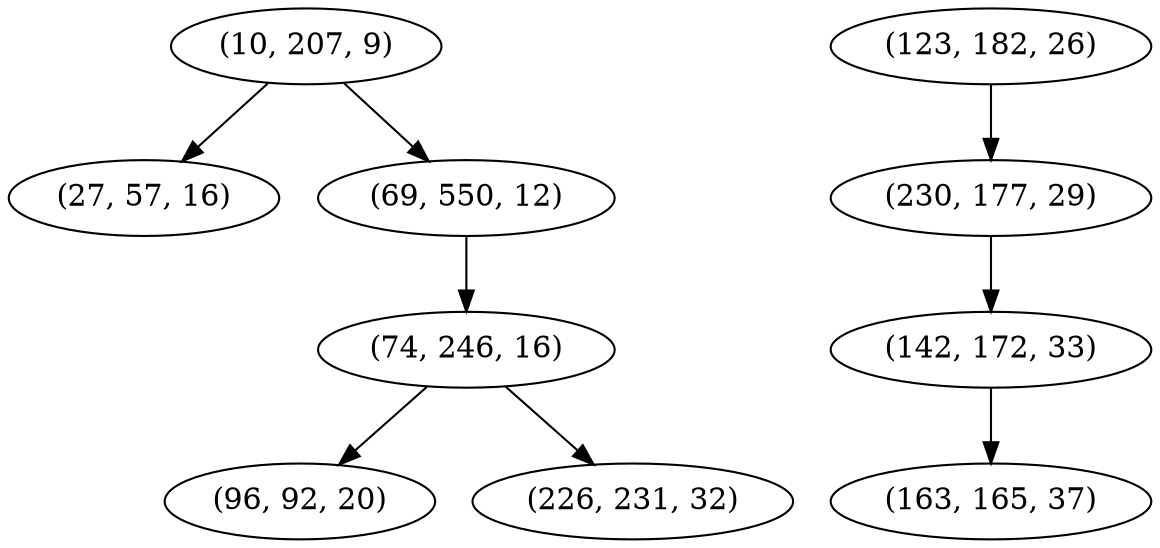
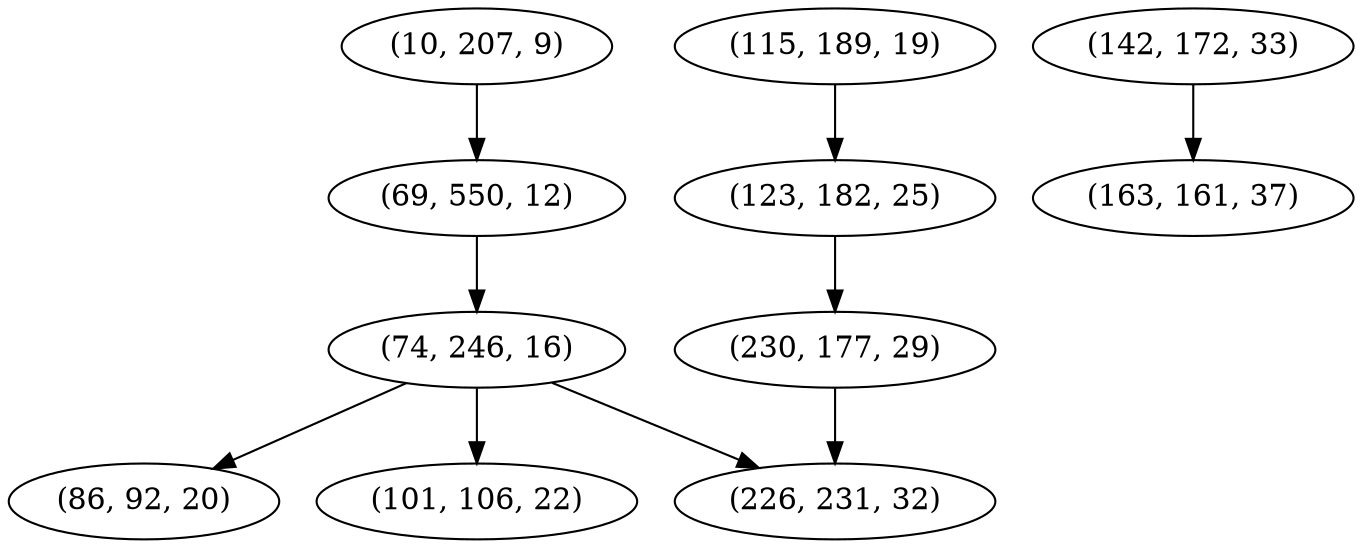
none -> (835, 46)
(991, 46) -> (835, 198)
(144, 198) -> none
(991, 264) -> (835, 415)
(300, 501) -> (144, 501)
none -> (477, 501)
(991, 501) -> (1193, 198)
